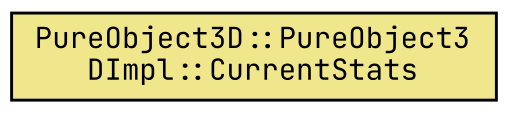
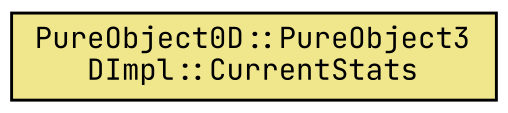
(254, 57) -> (254, 57)
